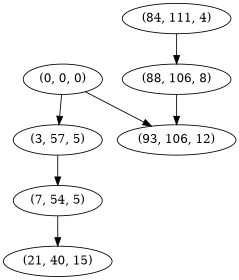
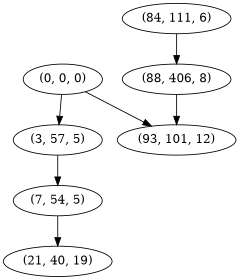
(177, 19) -> (177, 19)
(177, 79) -> (177, 79)
(177, 140) -> (177, 140)
(58, 261) -> (58, 261)
